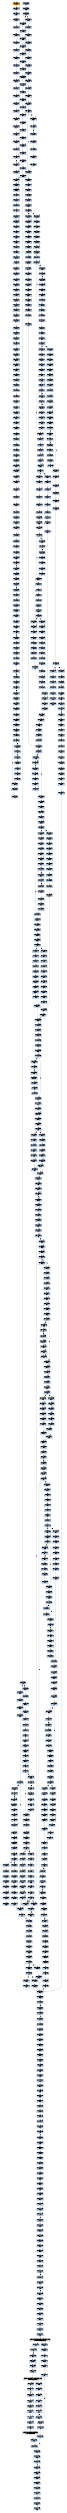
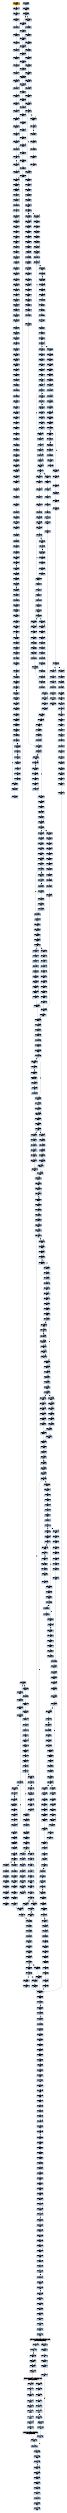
(23, 1898) -> none
